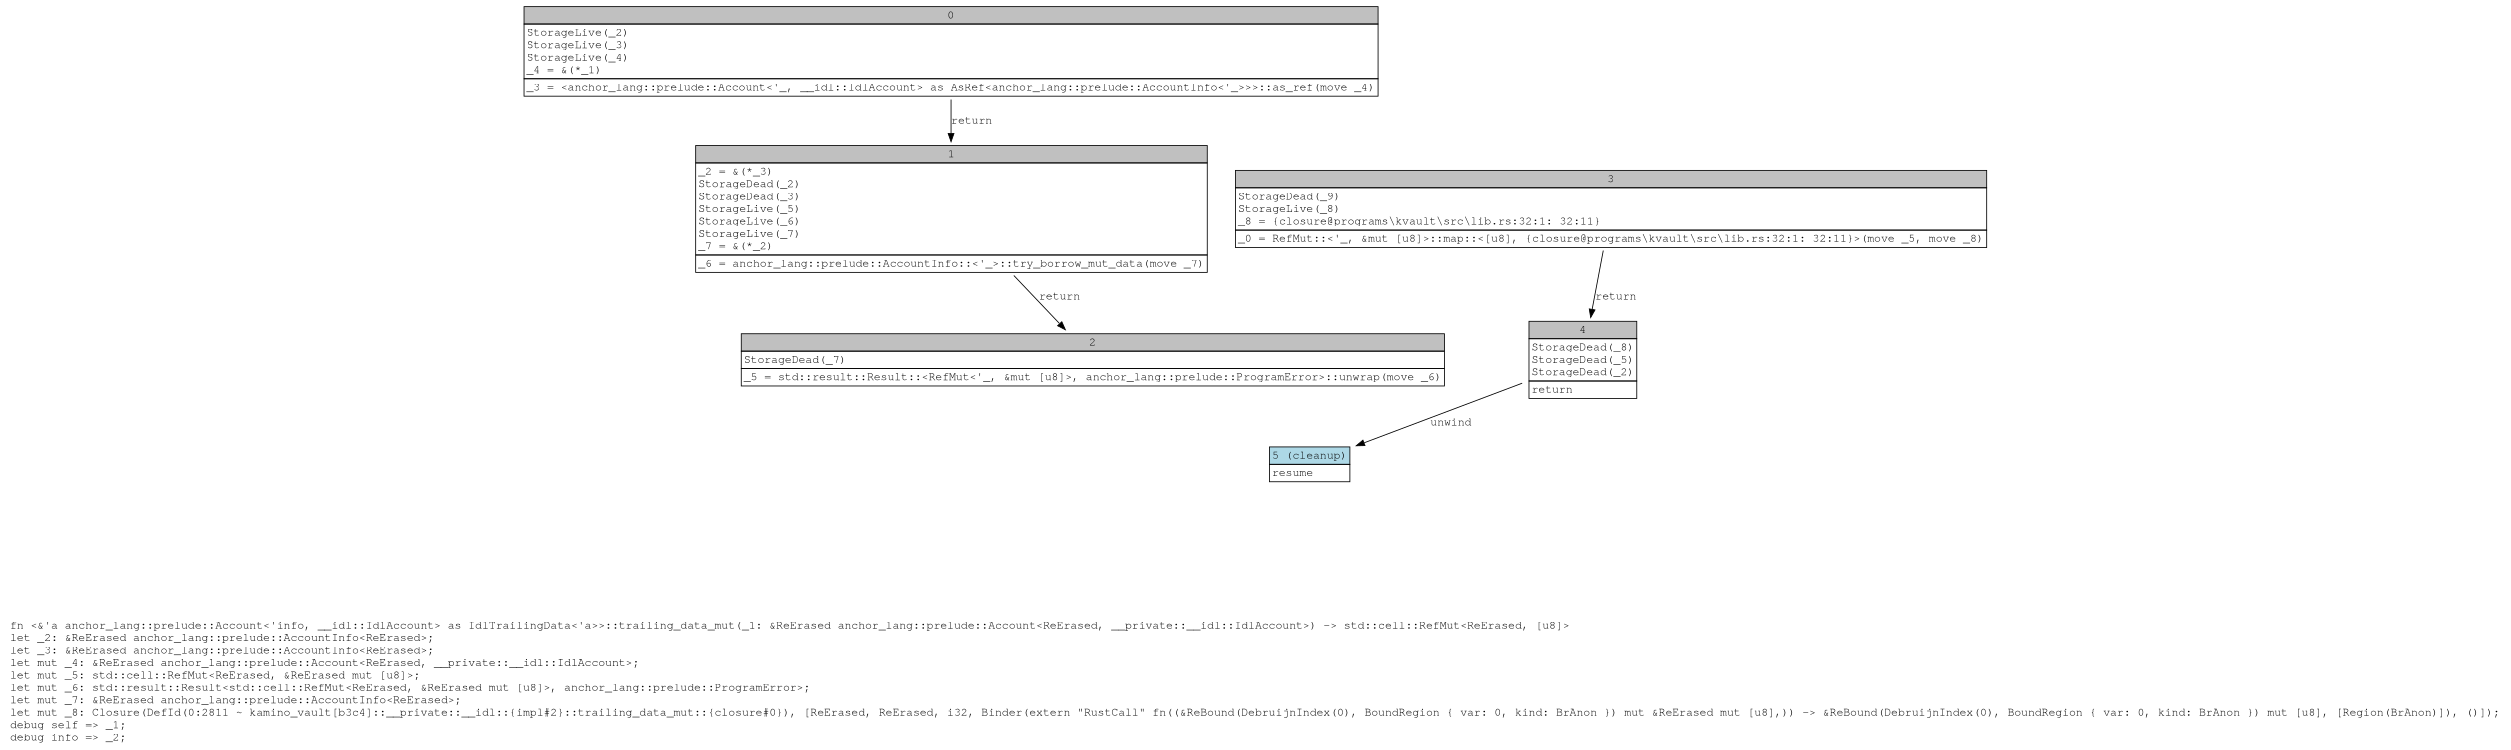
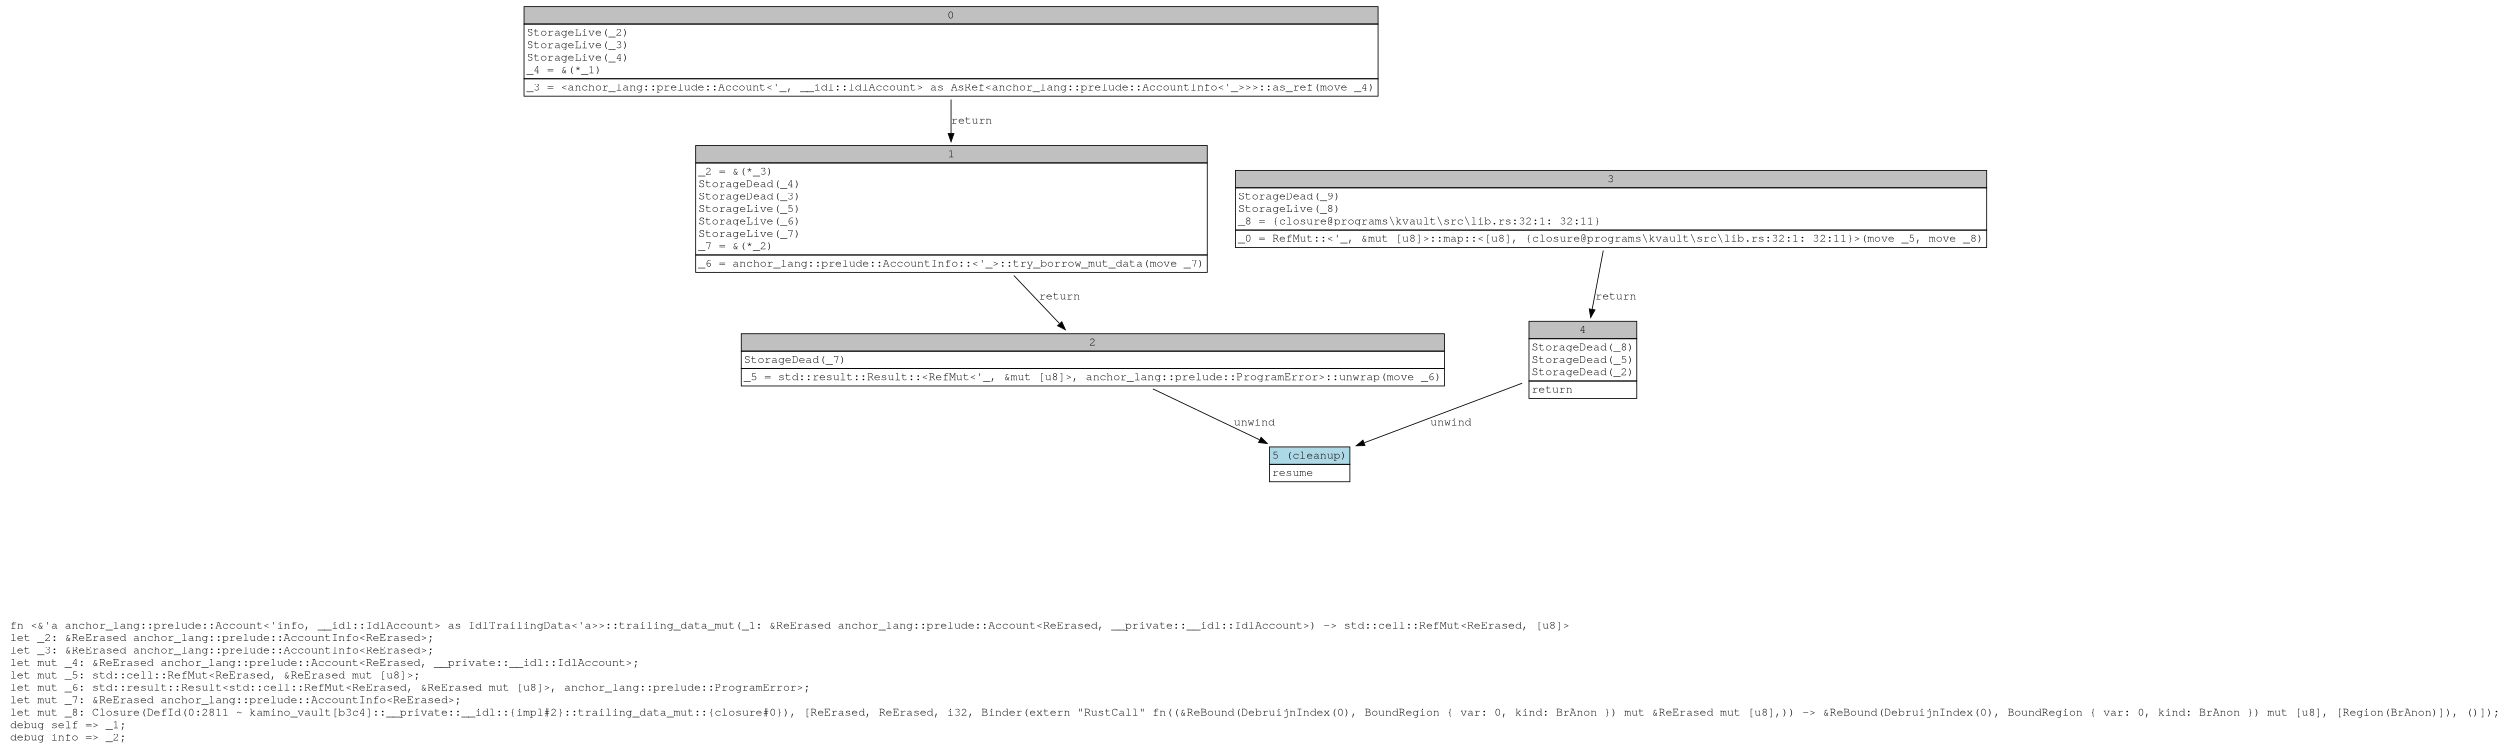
(750, 184) -> (750, 184)
none -> (1206, 414)
